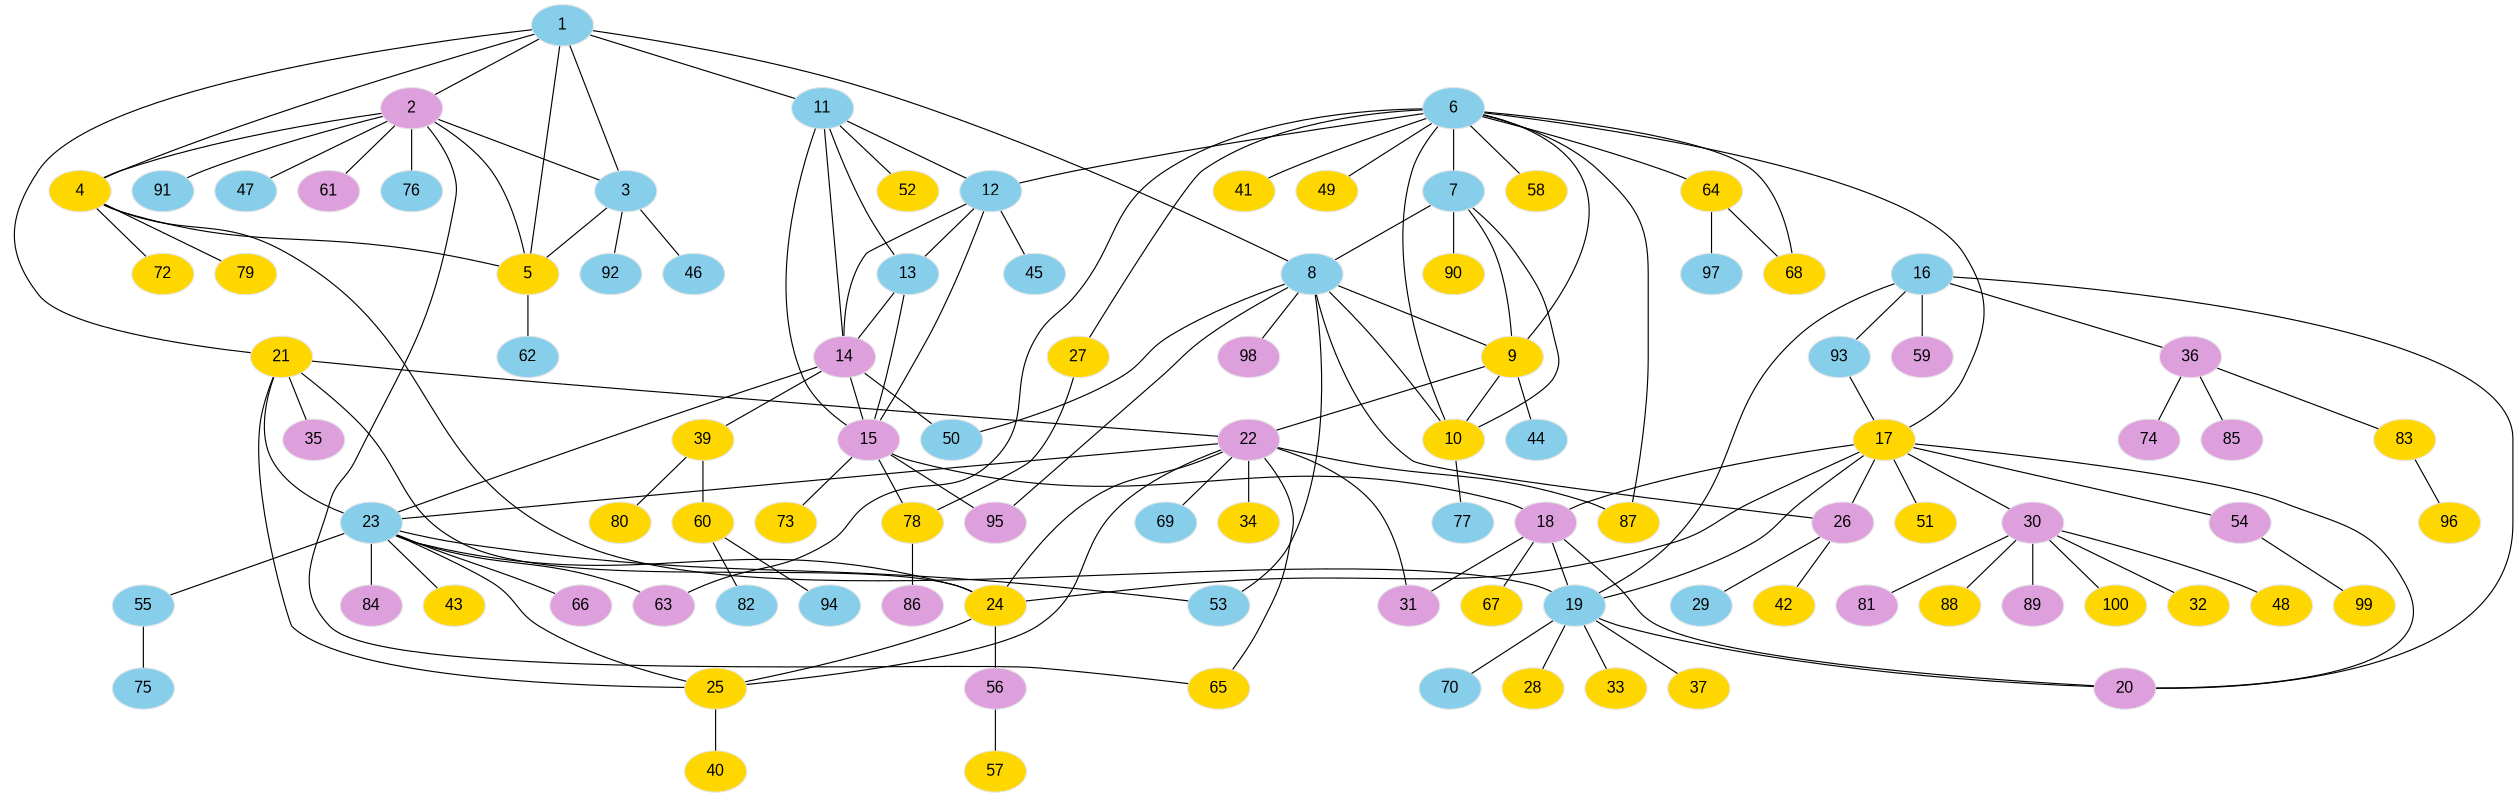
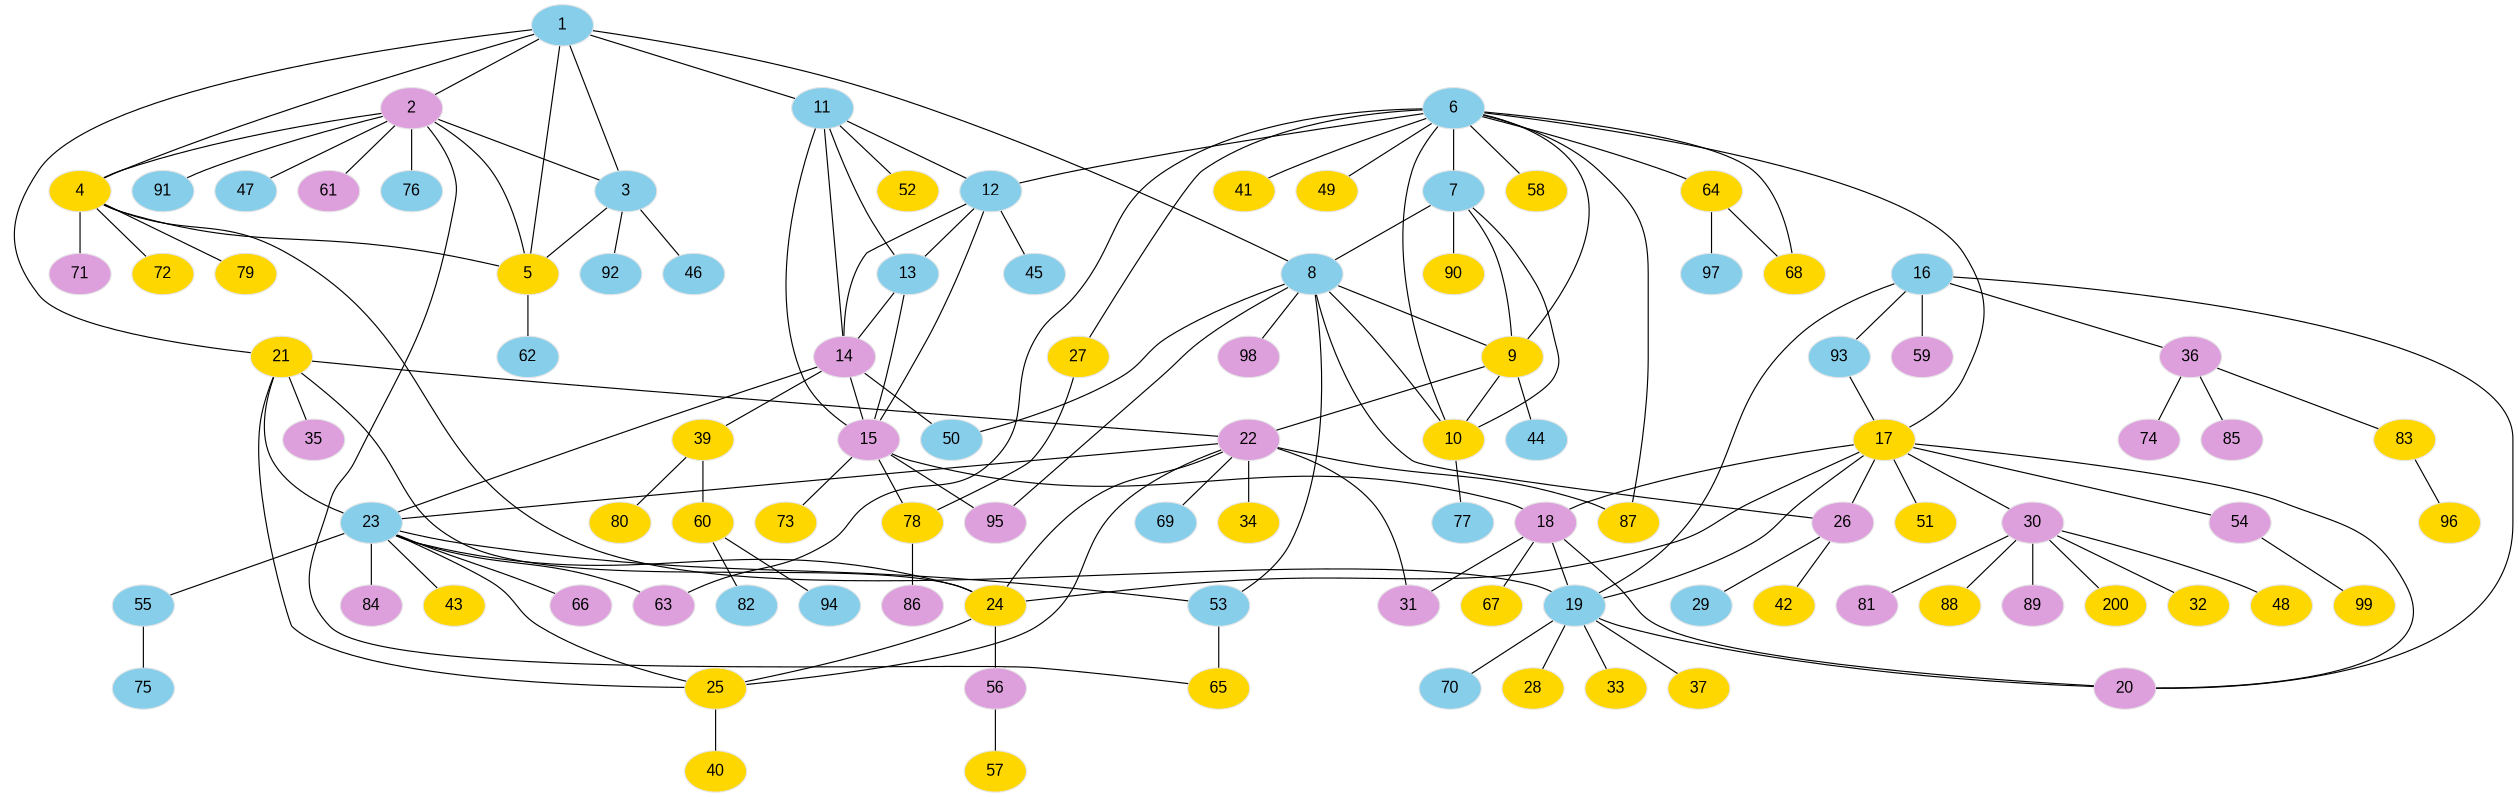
none -> (80, 274)
(1278, 589) -> (1219, 647)
(2116, 606) -> (2116, 606)
